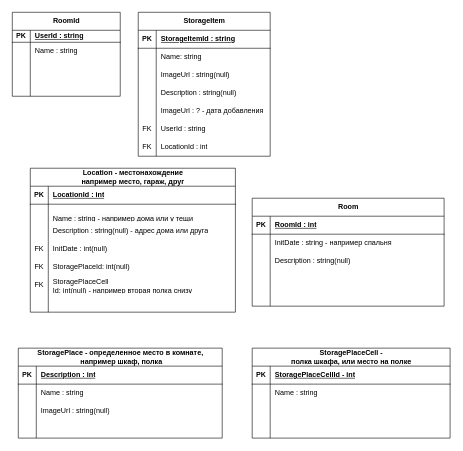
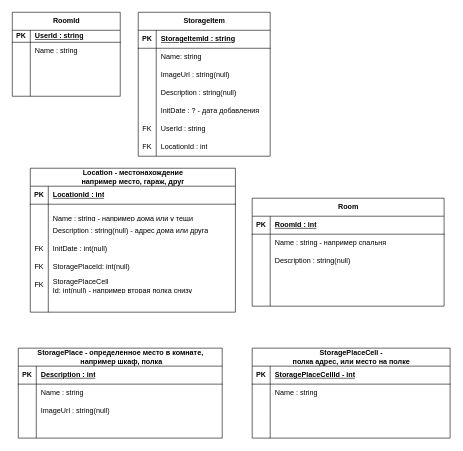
(215, 111) -> (215, 111)
(340, 243) -> (333, 243)
(352, 357) -> (352, 357)
